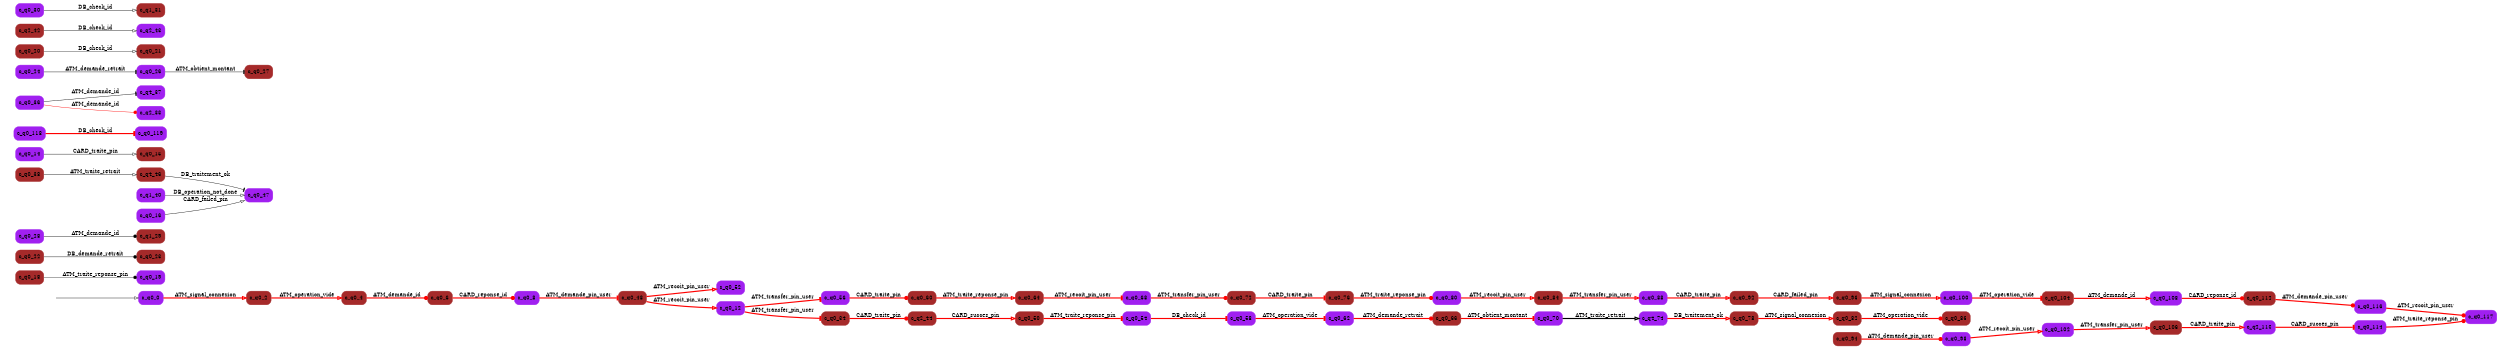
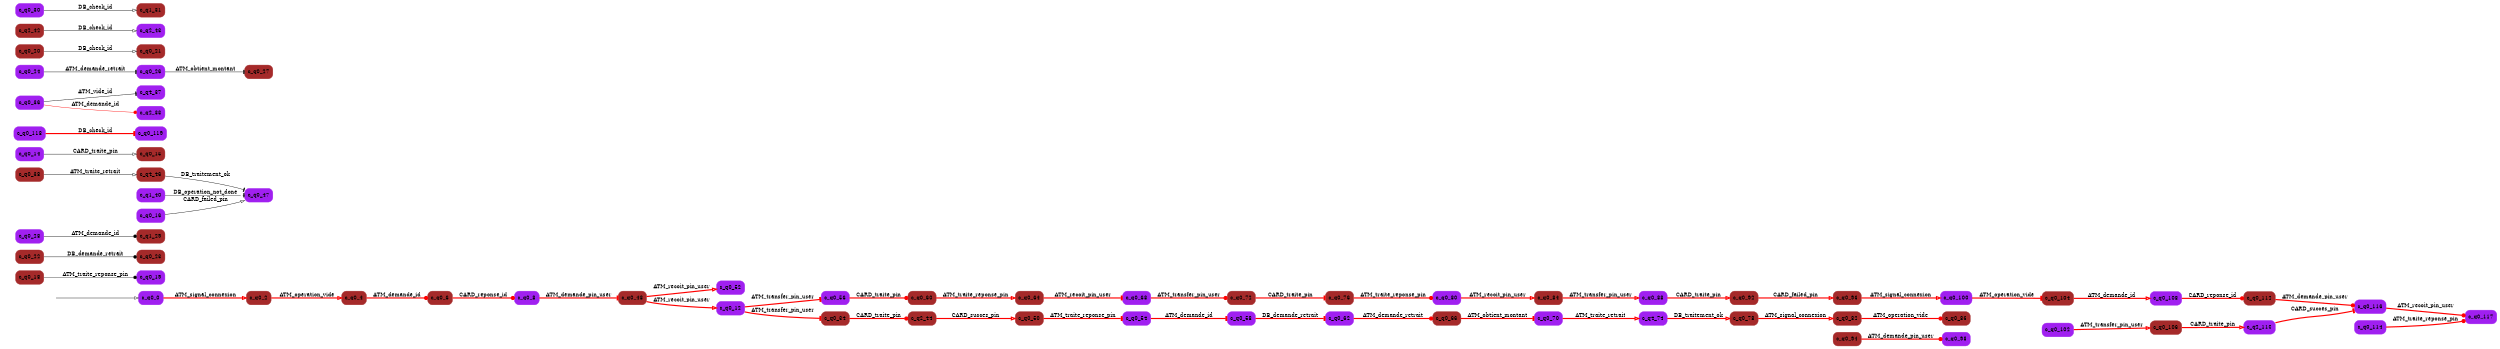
(95, 92) -> (95, 92)
(203, 195) -> (203, 195)
(1189, 316) -> (1189, 316)
(1290, 316) -> (1290, 316)
(1599, 319) -> (1599, 319)
(2314, 327) -> (2314, 317)
(2004, 335) -> none
